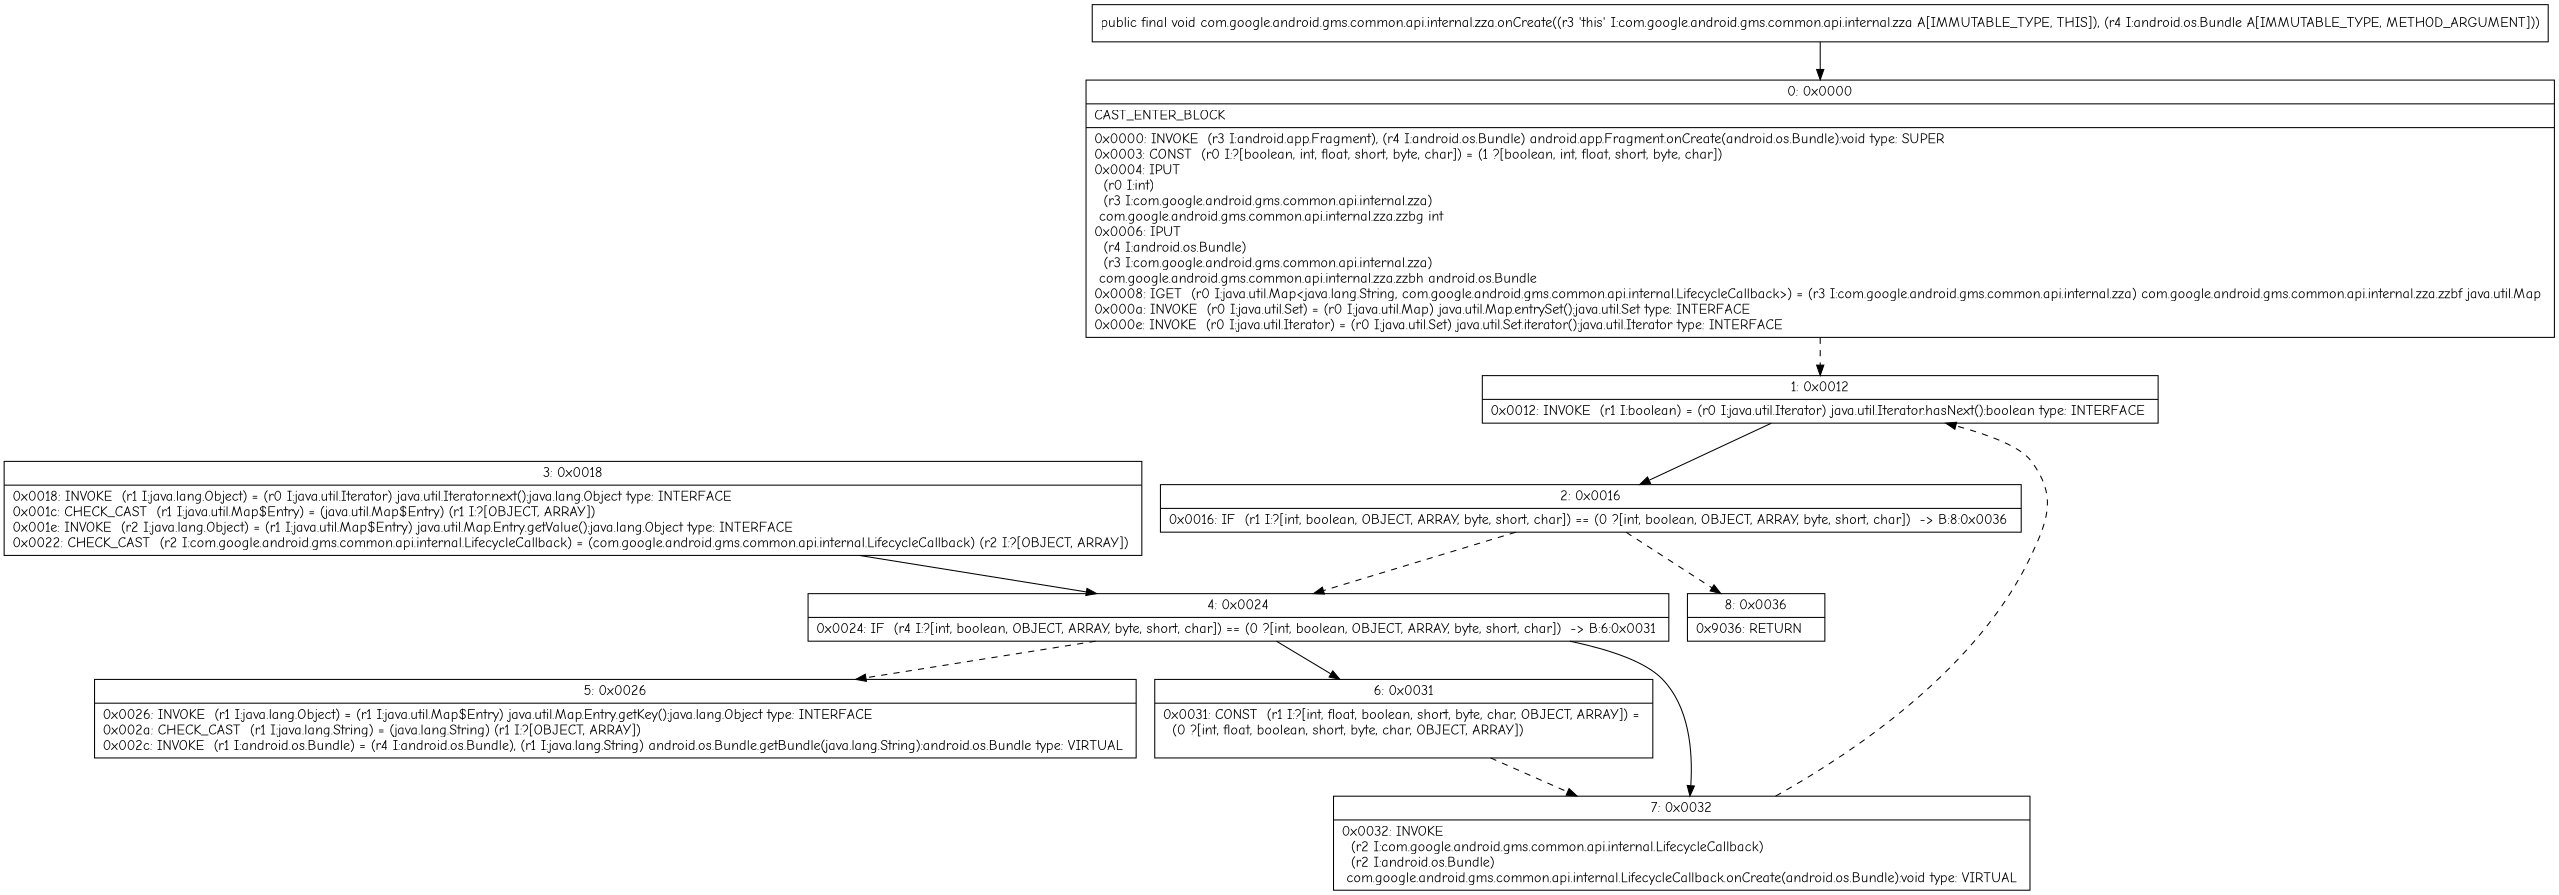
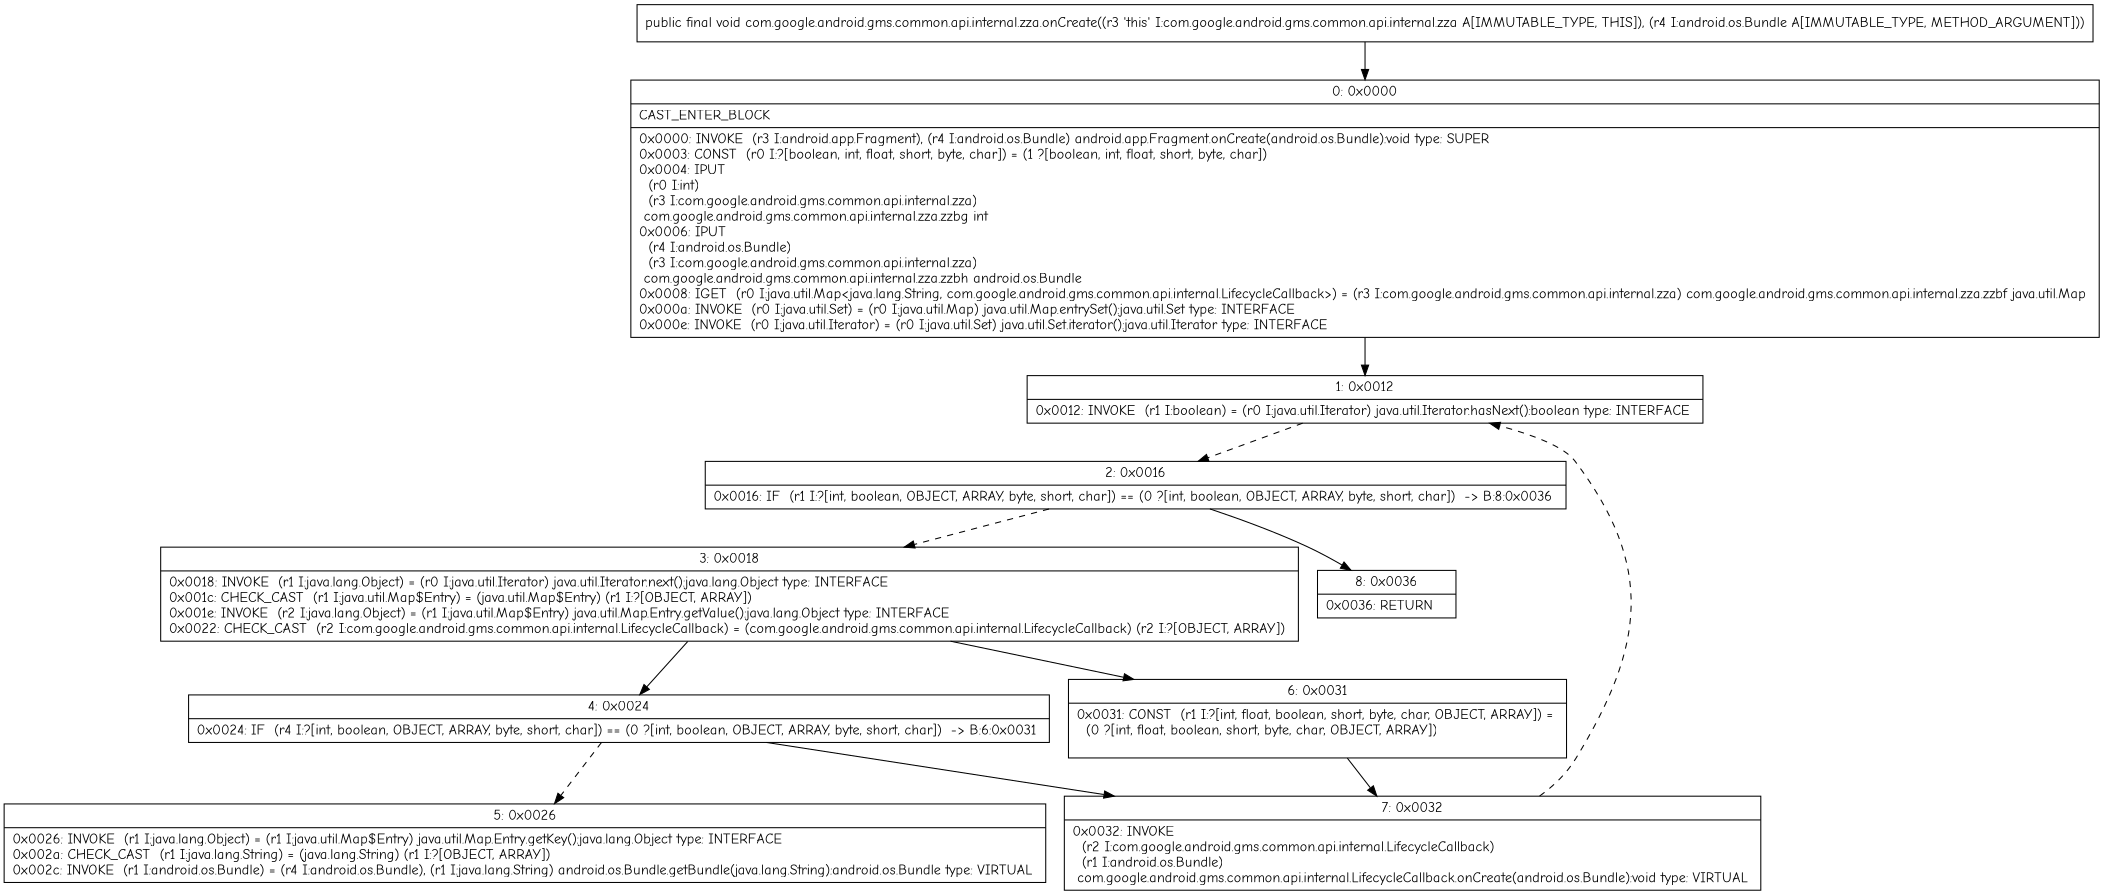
(1820, 351) -> (1365, 351)
(1710, 452) -> (1255, 440)
(1669, 560) -> (1277, 534)
(1420, 561) -> (982, 527)
(1756, 629) -> (1387, 606)
(1303, 657) -> (1037, 659)
(1529, 775) -> (1359, 773)
(1418, 862) -> (1148, 862)
